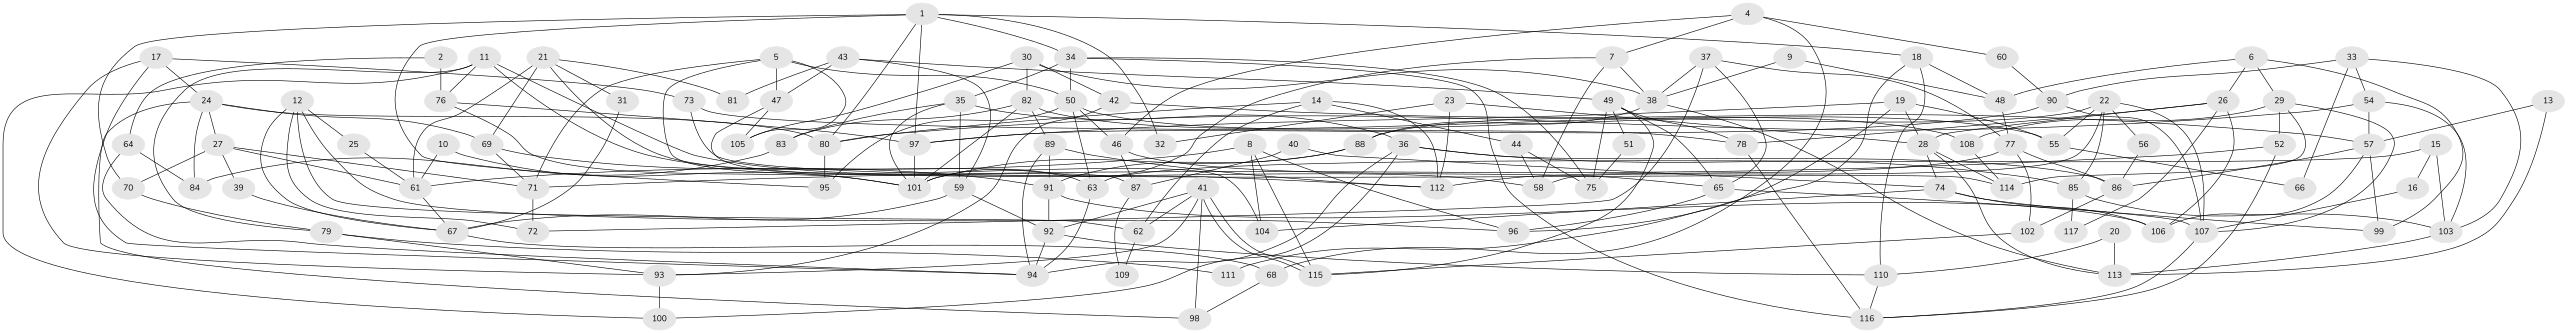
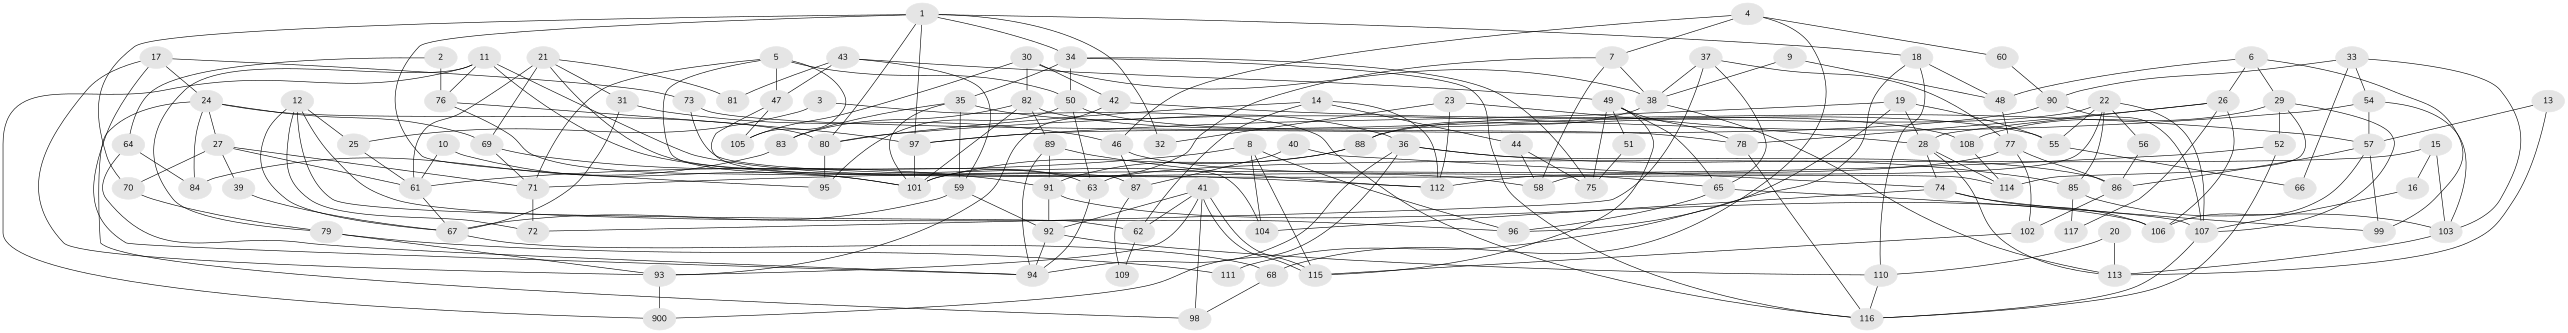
none -> (820, 101)
(1094, 123) -> (870, 123)
(659, 319) -> (659, 319)
